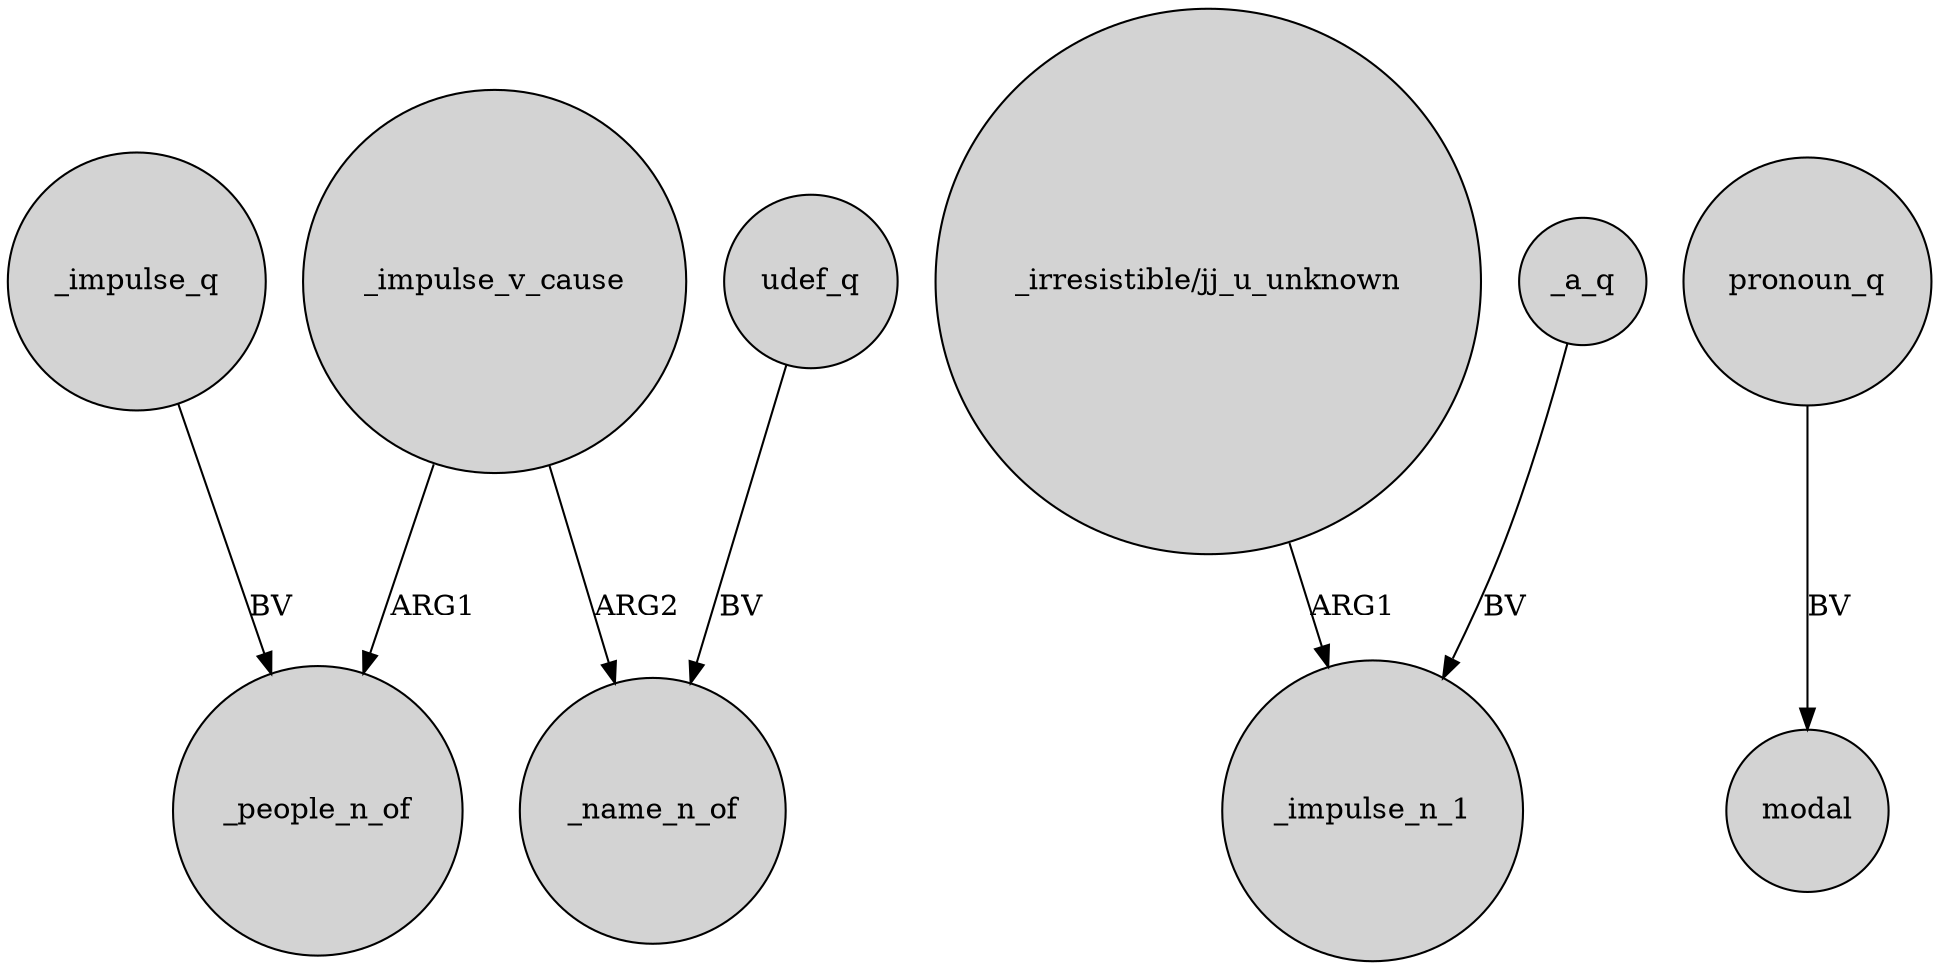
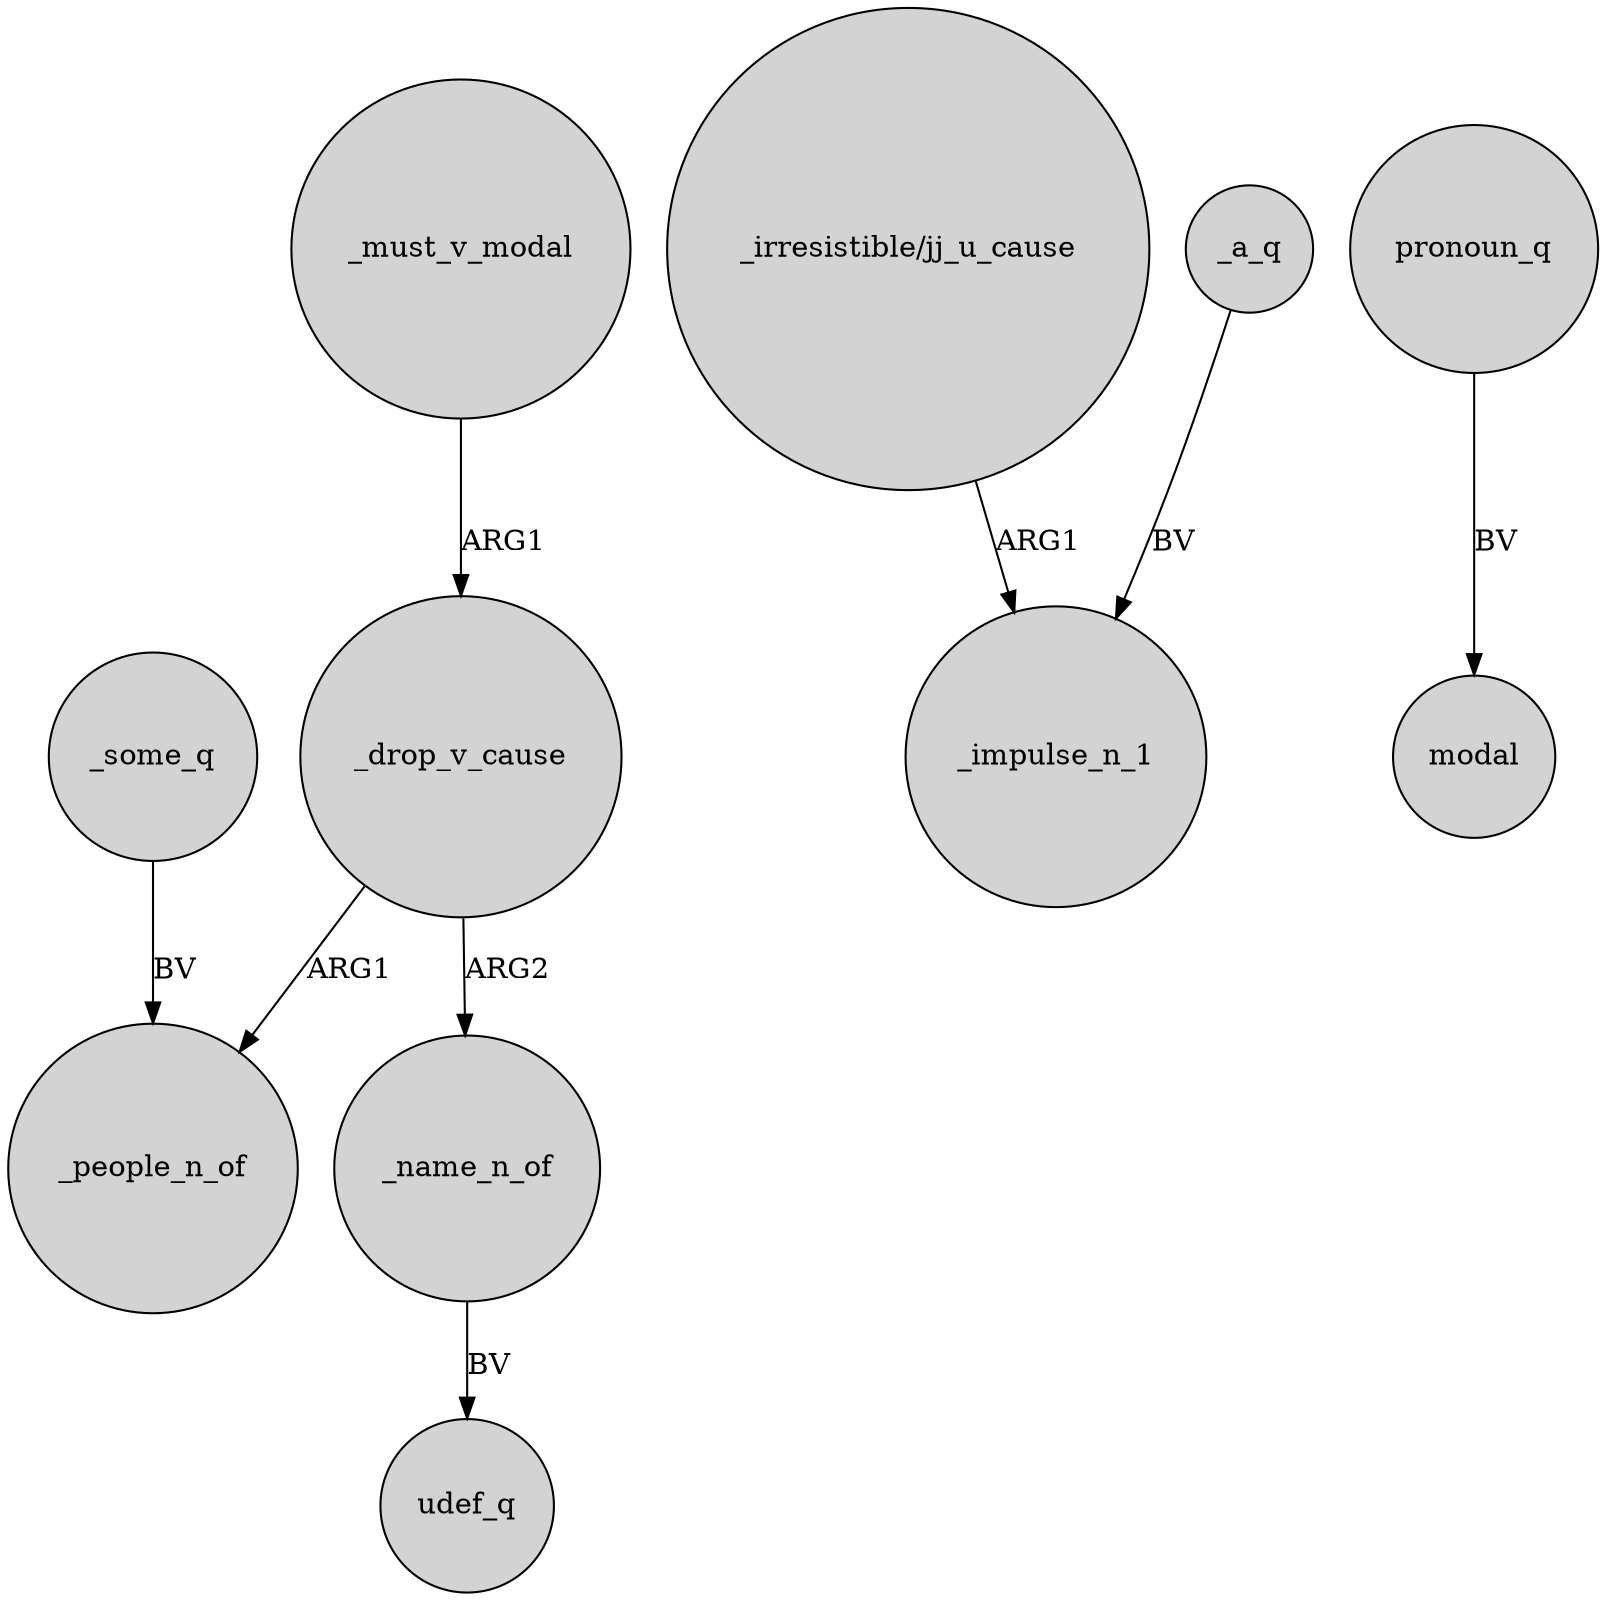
none -> (461, 249)
(137, 281) -> (153, 757)
(495, 281) -> (461, 757)
(1208, 281) -> (908, 249)
(742, 514) -> (467, 1349)
